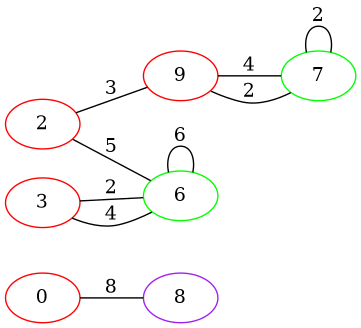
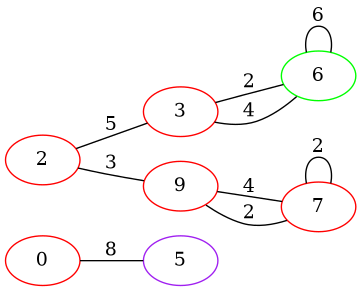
(319, 76) -> (319, 207)
(112, 160) -> (112, 136)
(181, 298) -> (181, 261)
